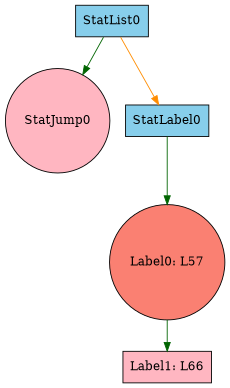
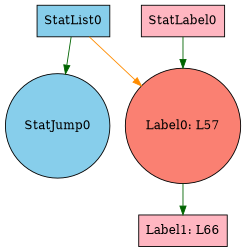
(137, 67) -> (112, 58)
(58, 121) -> (58, 126)
(167, 121) -> (183, 21)
